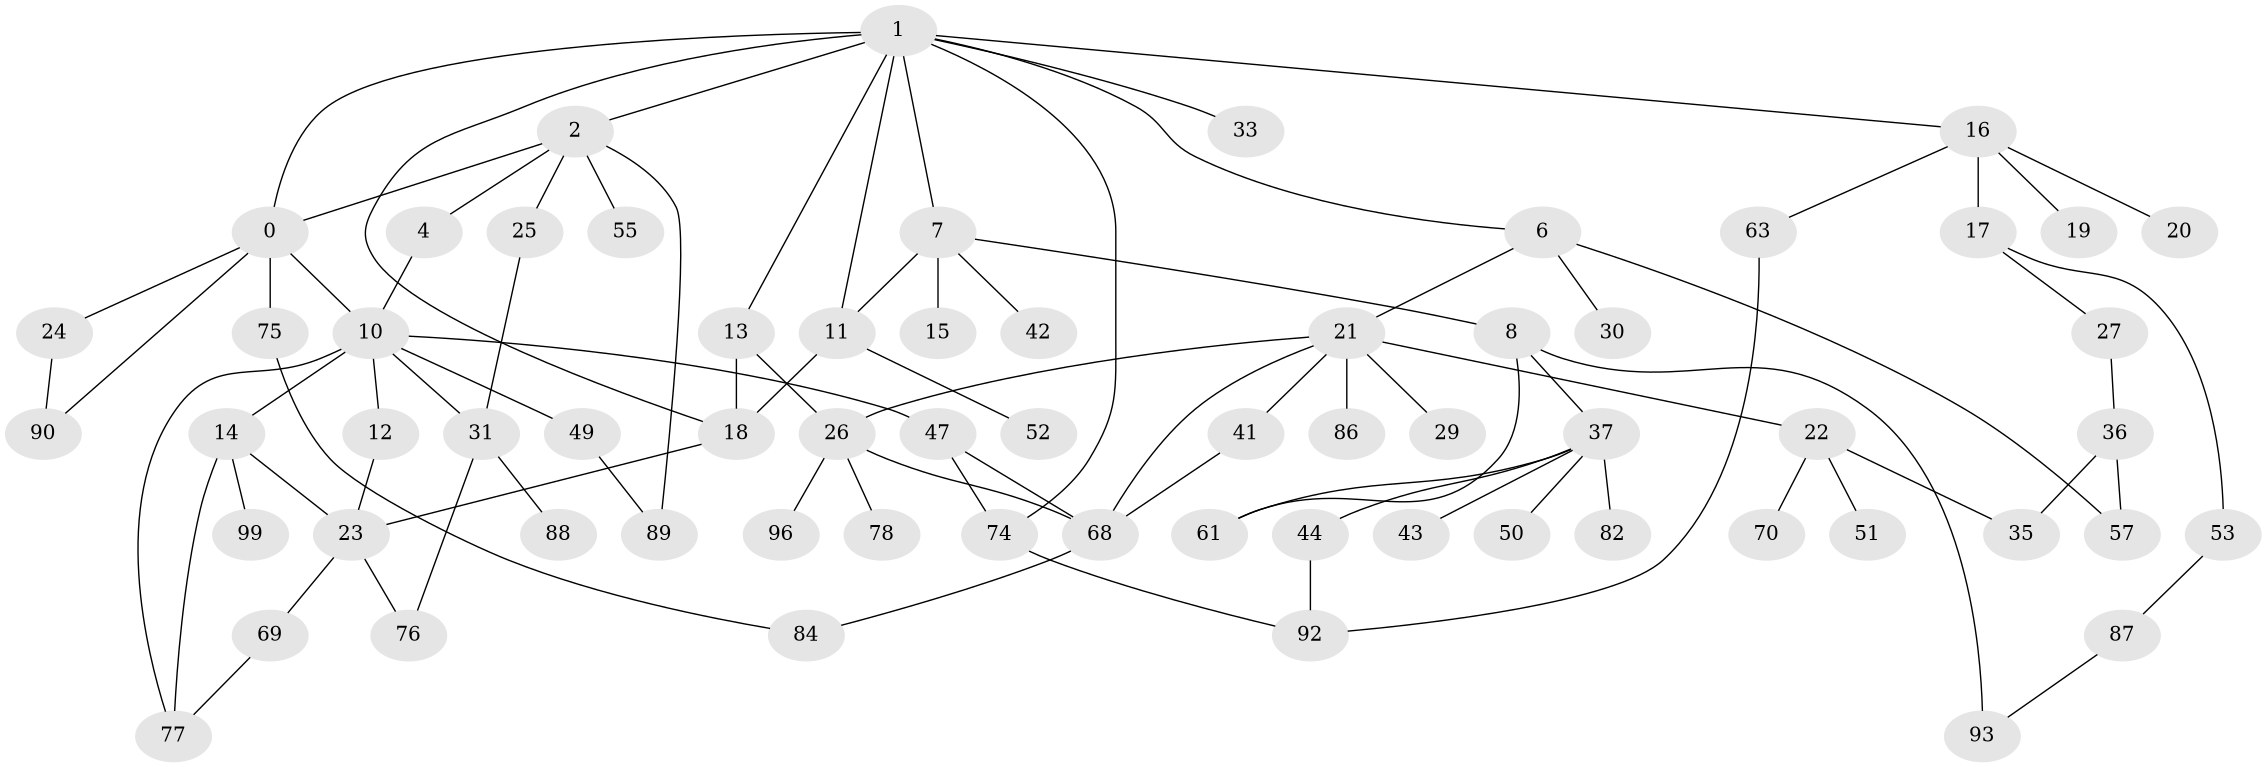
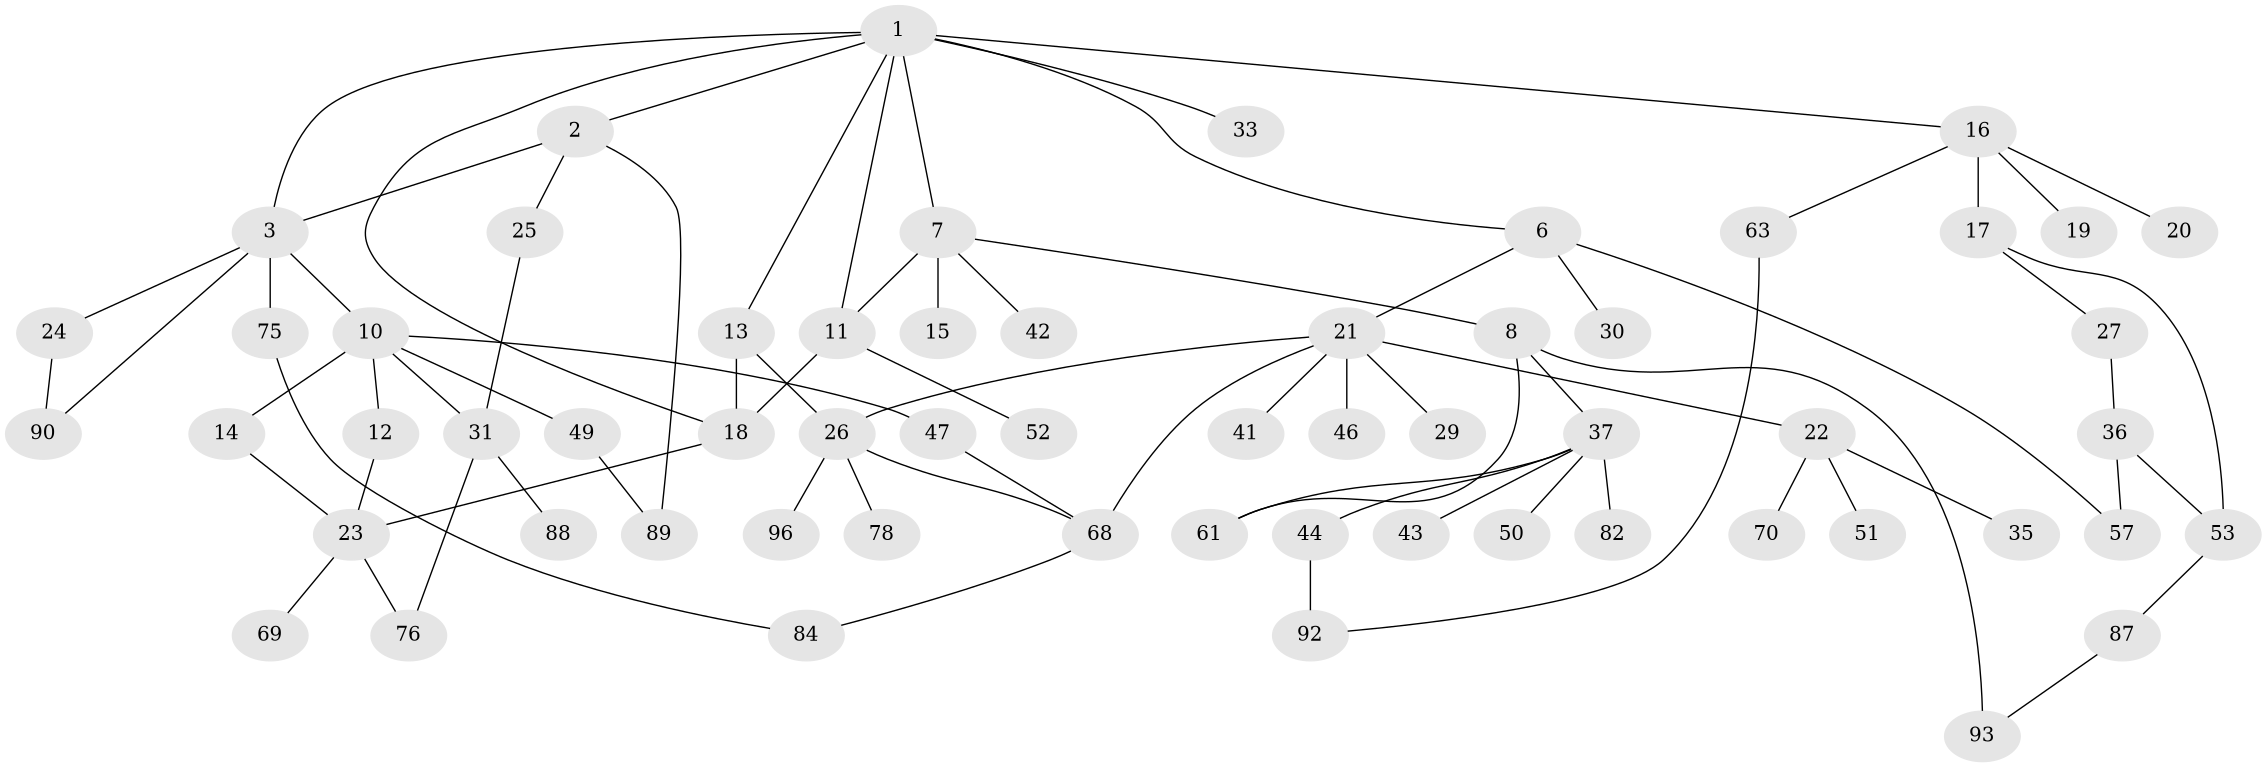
(270, 232) -> (270, 232)
(424, 232) -> none
(626, 232) -> none
(1347, 434) -> (1347, 434)
(2075, 477) -> (2169, 485)
(1173, 484) -> none
(251, 535) -> none
(1000, 535) -> none
(174, 736) -> none
